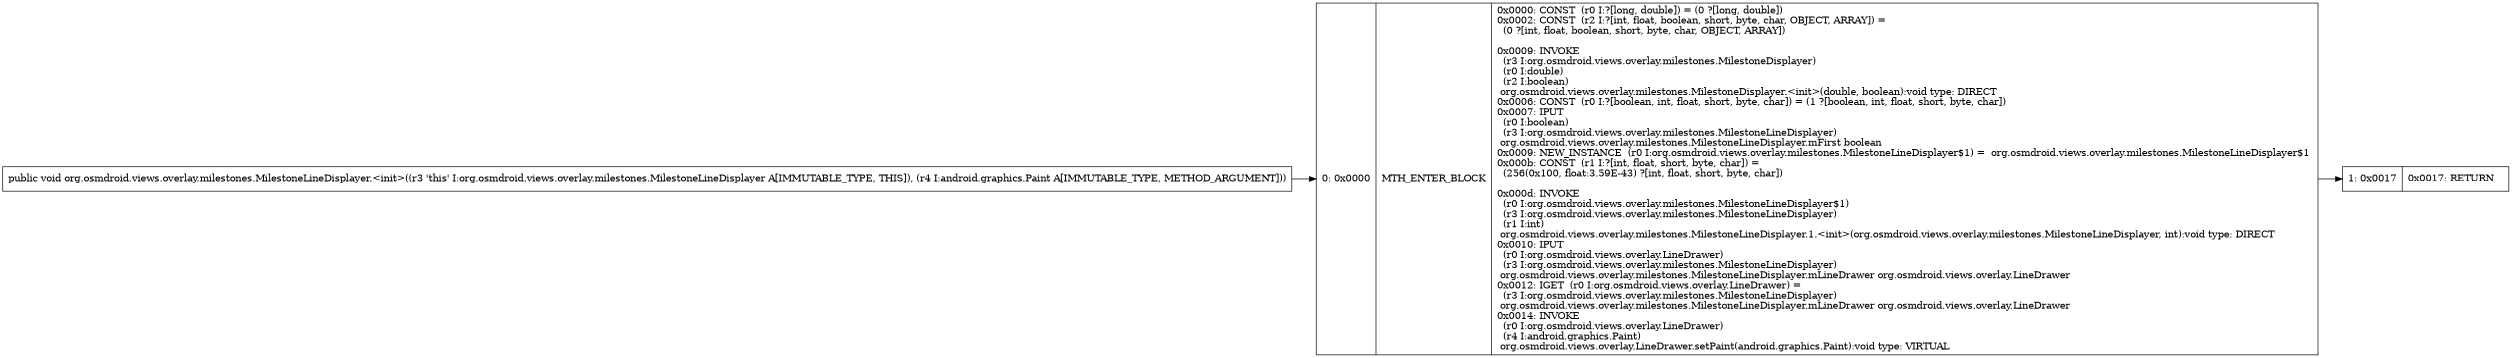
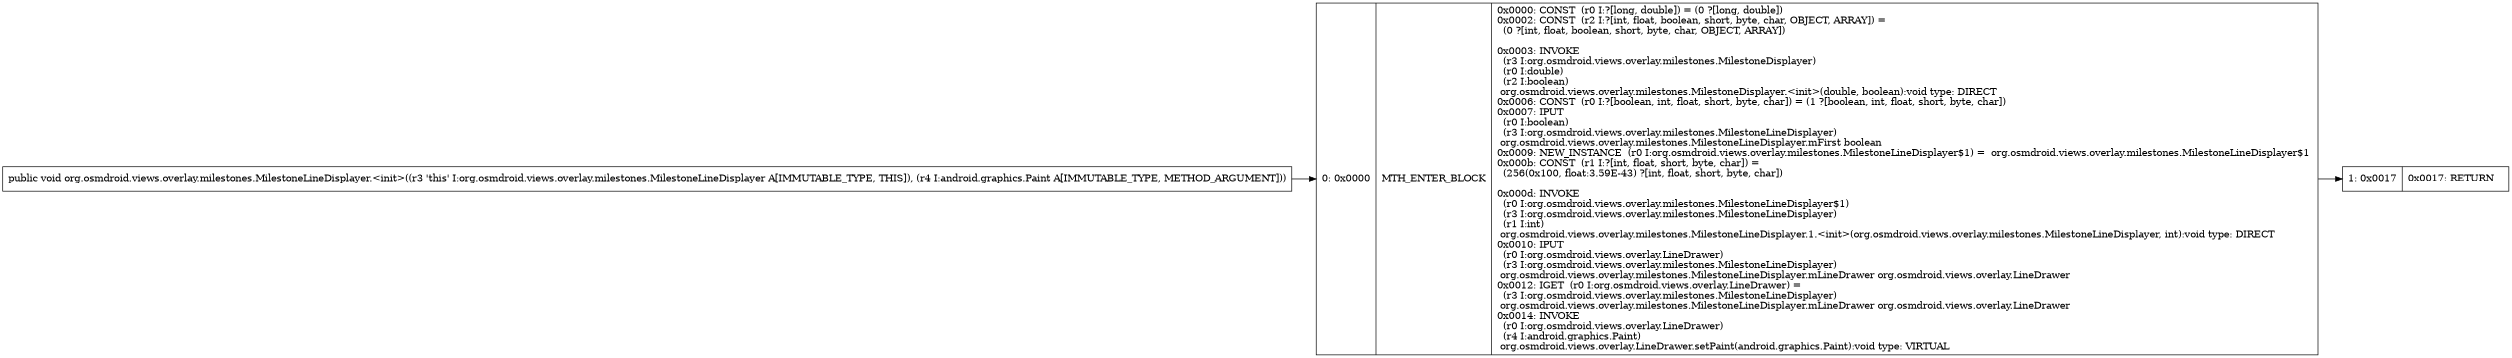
(1541, 51) -> (1541, 51)
